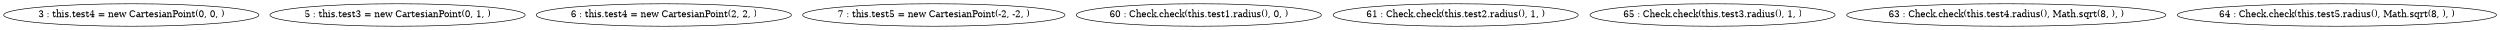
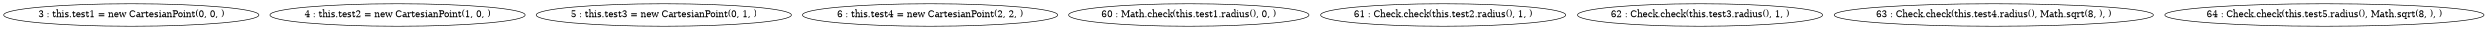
(131, 15) -> (131, 15)
none -> (398, 15)
(934, 15) -> none
(1199, 15) -> (1189, 15)
(1713, 15) -> (1700, 15)
